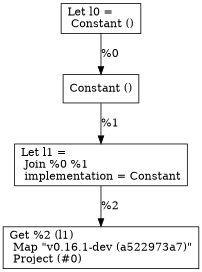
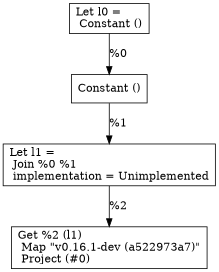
(101, 165) -> (109, 165)
